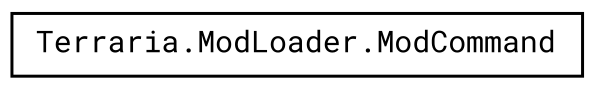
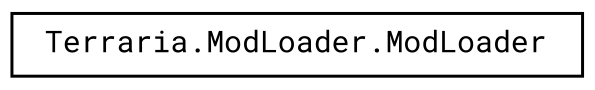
(297, 45) -> (297, 45)
